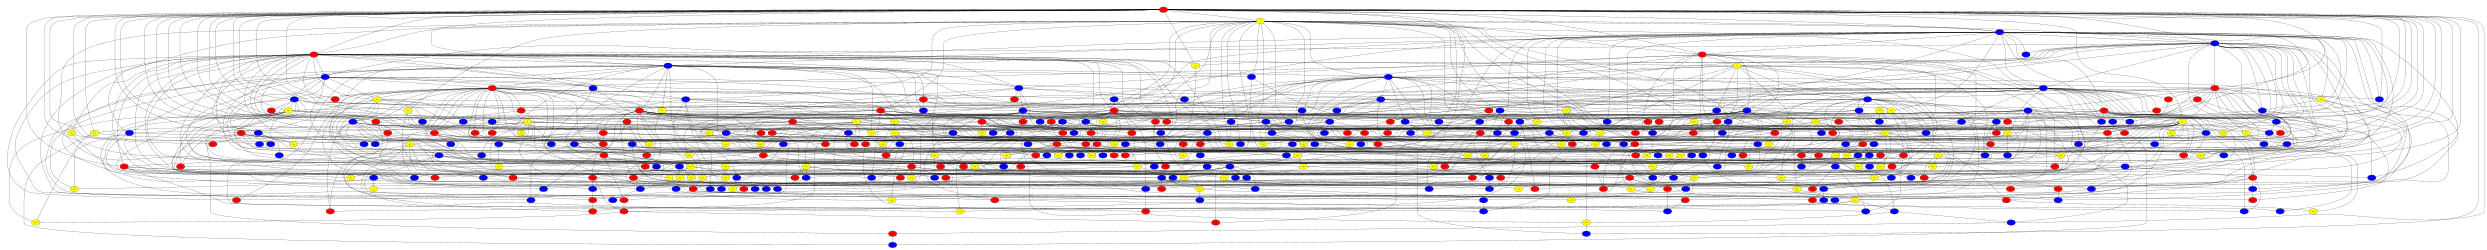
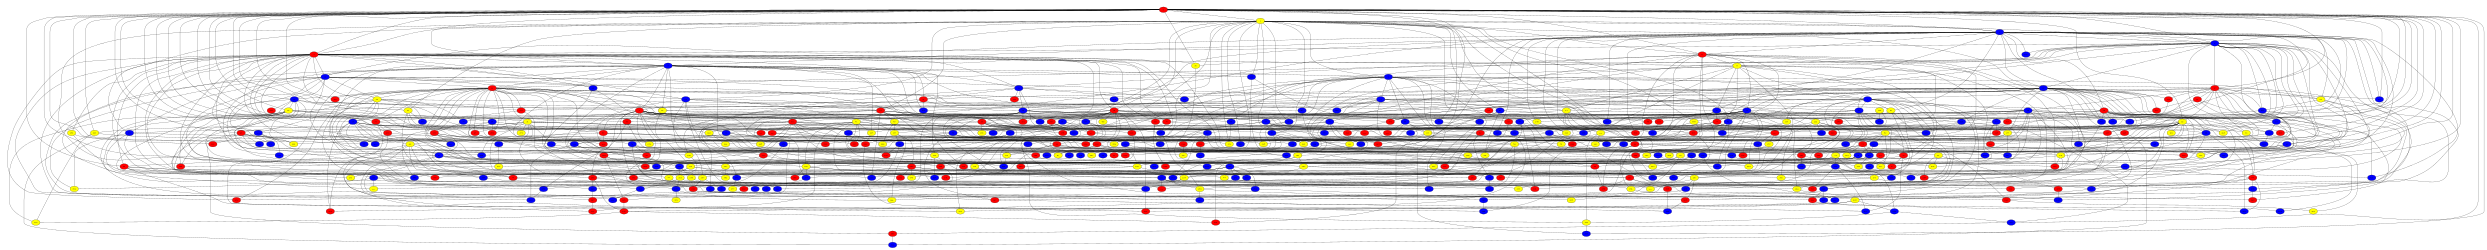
(1691, 126) -> (1552, 127)
none -> (676, 200)
